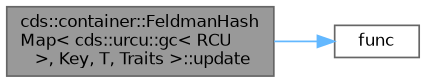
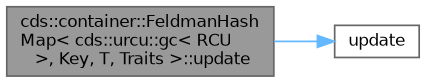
(377, 41) -> (377, 41)
